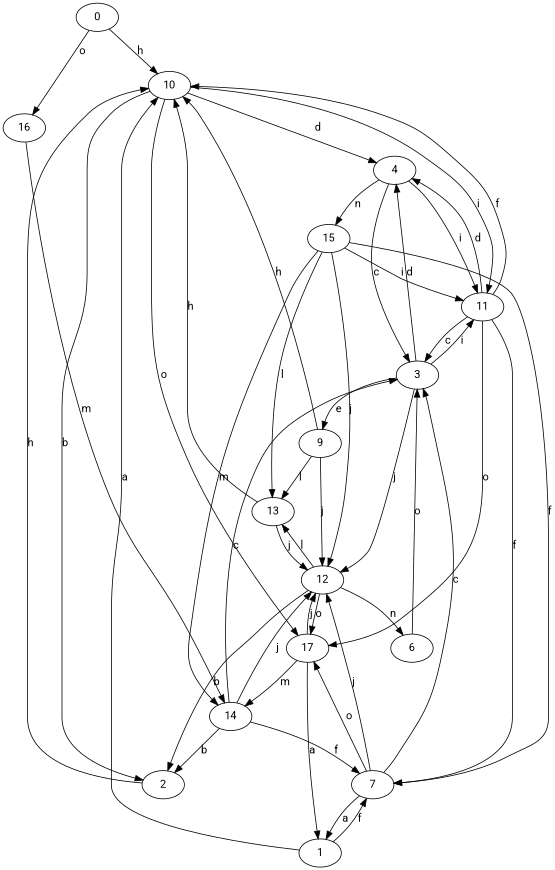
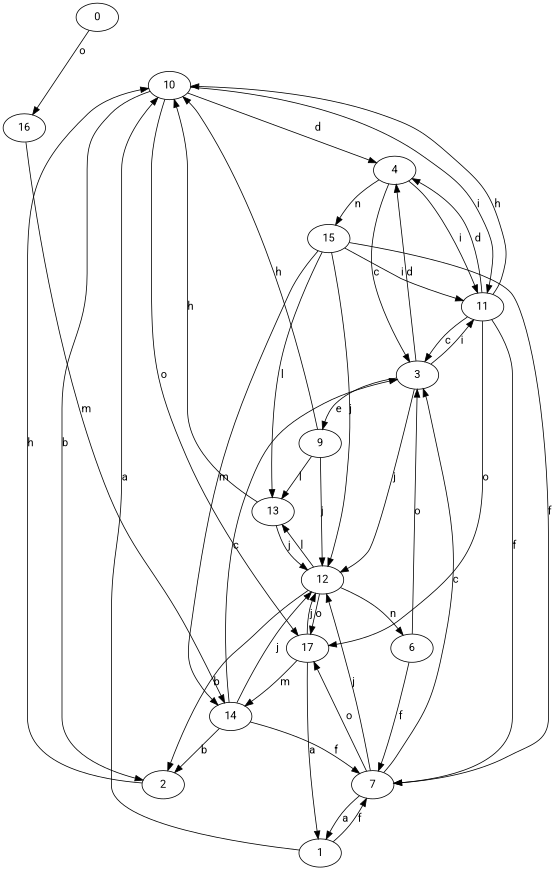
(130, 49) -> none
(498, 204) -> (498, 204)
none -> (396, 713)
